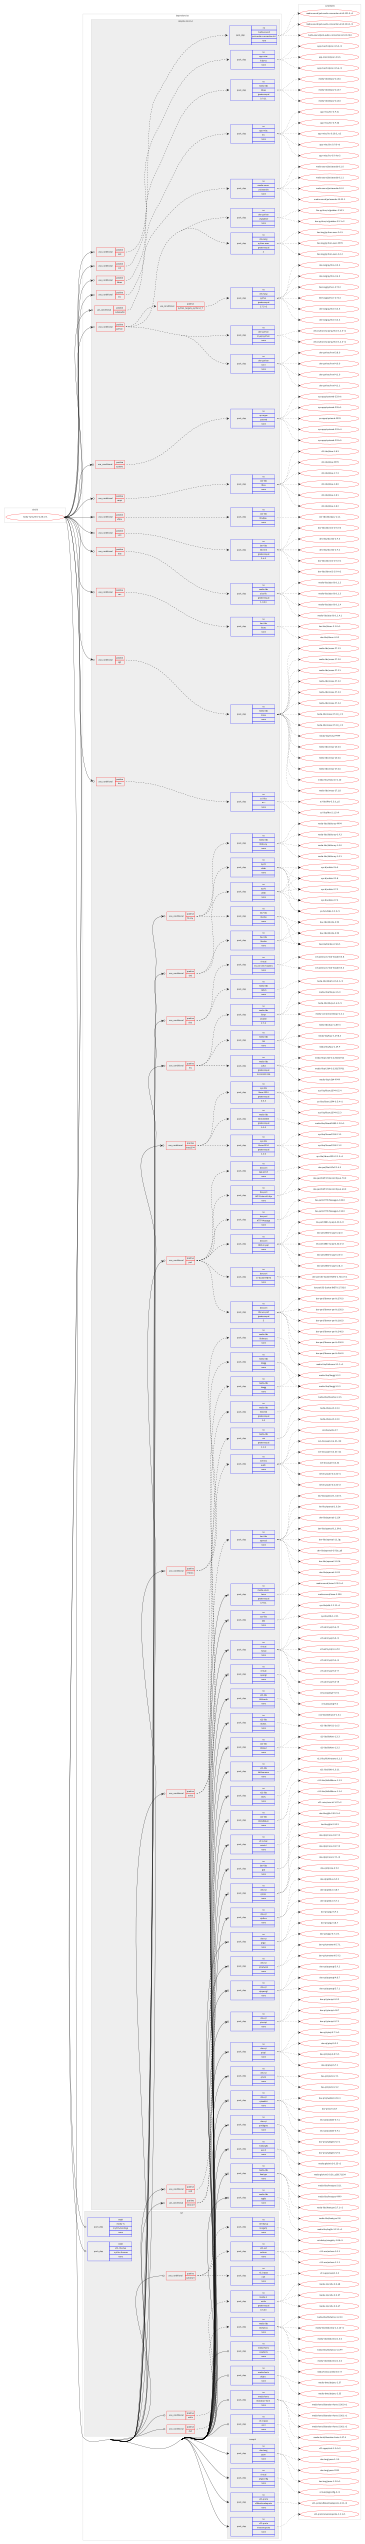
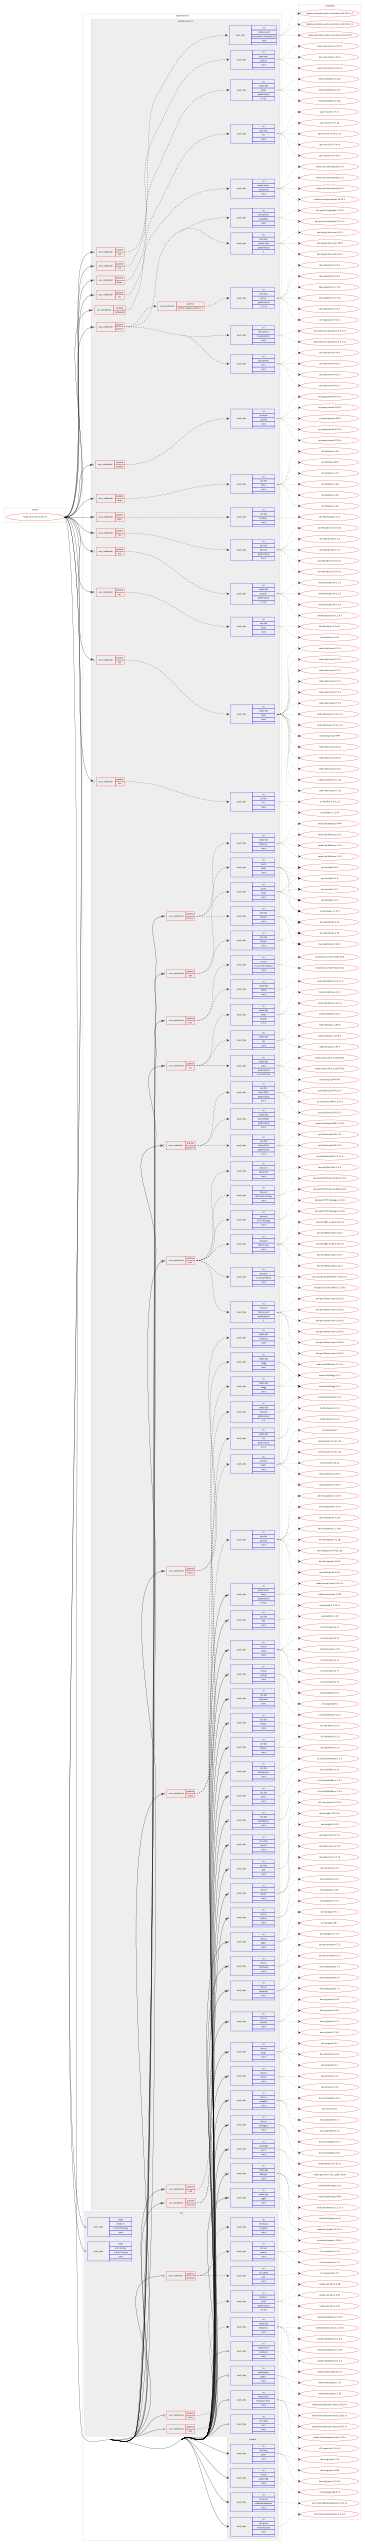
(330, 1014) -> (330, 1014)
